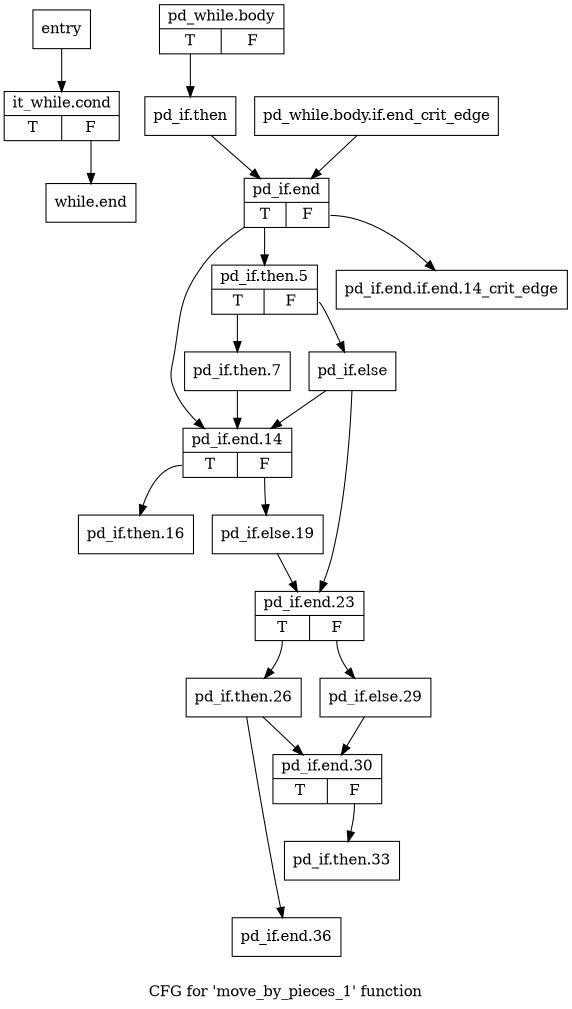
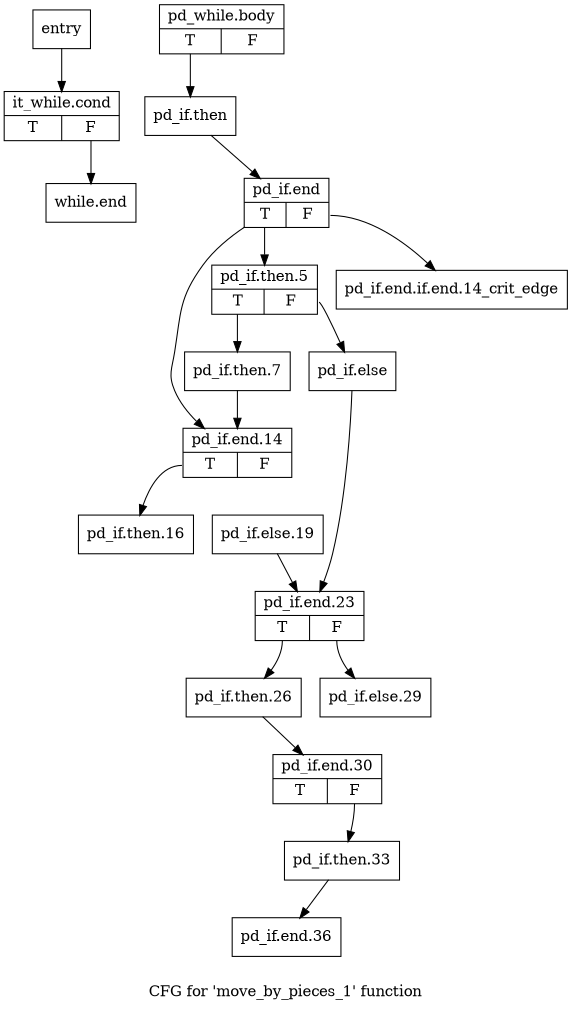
(376, 116) -> none
(303, 406) -> none
(265, 491) -> none
(356, 731) -> none
(263, 812) -> (317, 895)
